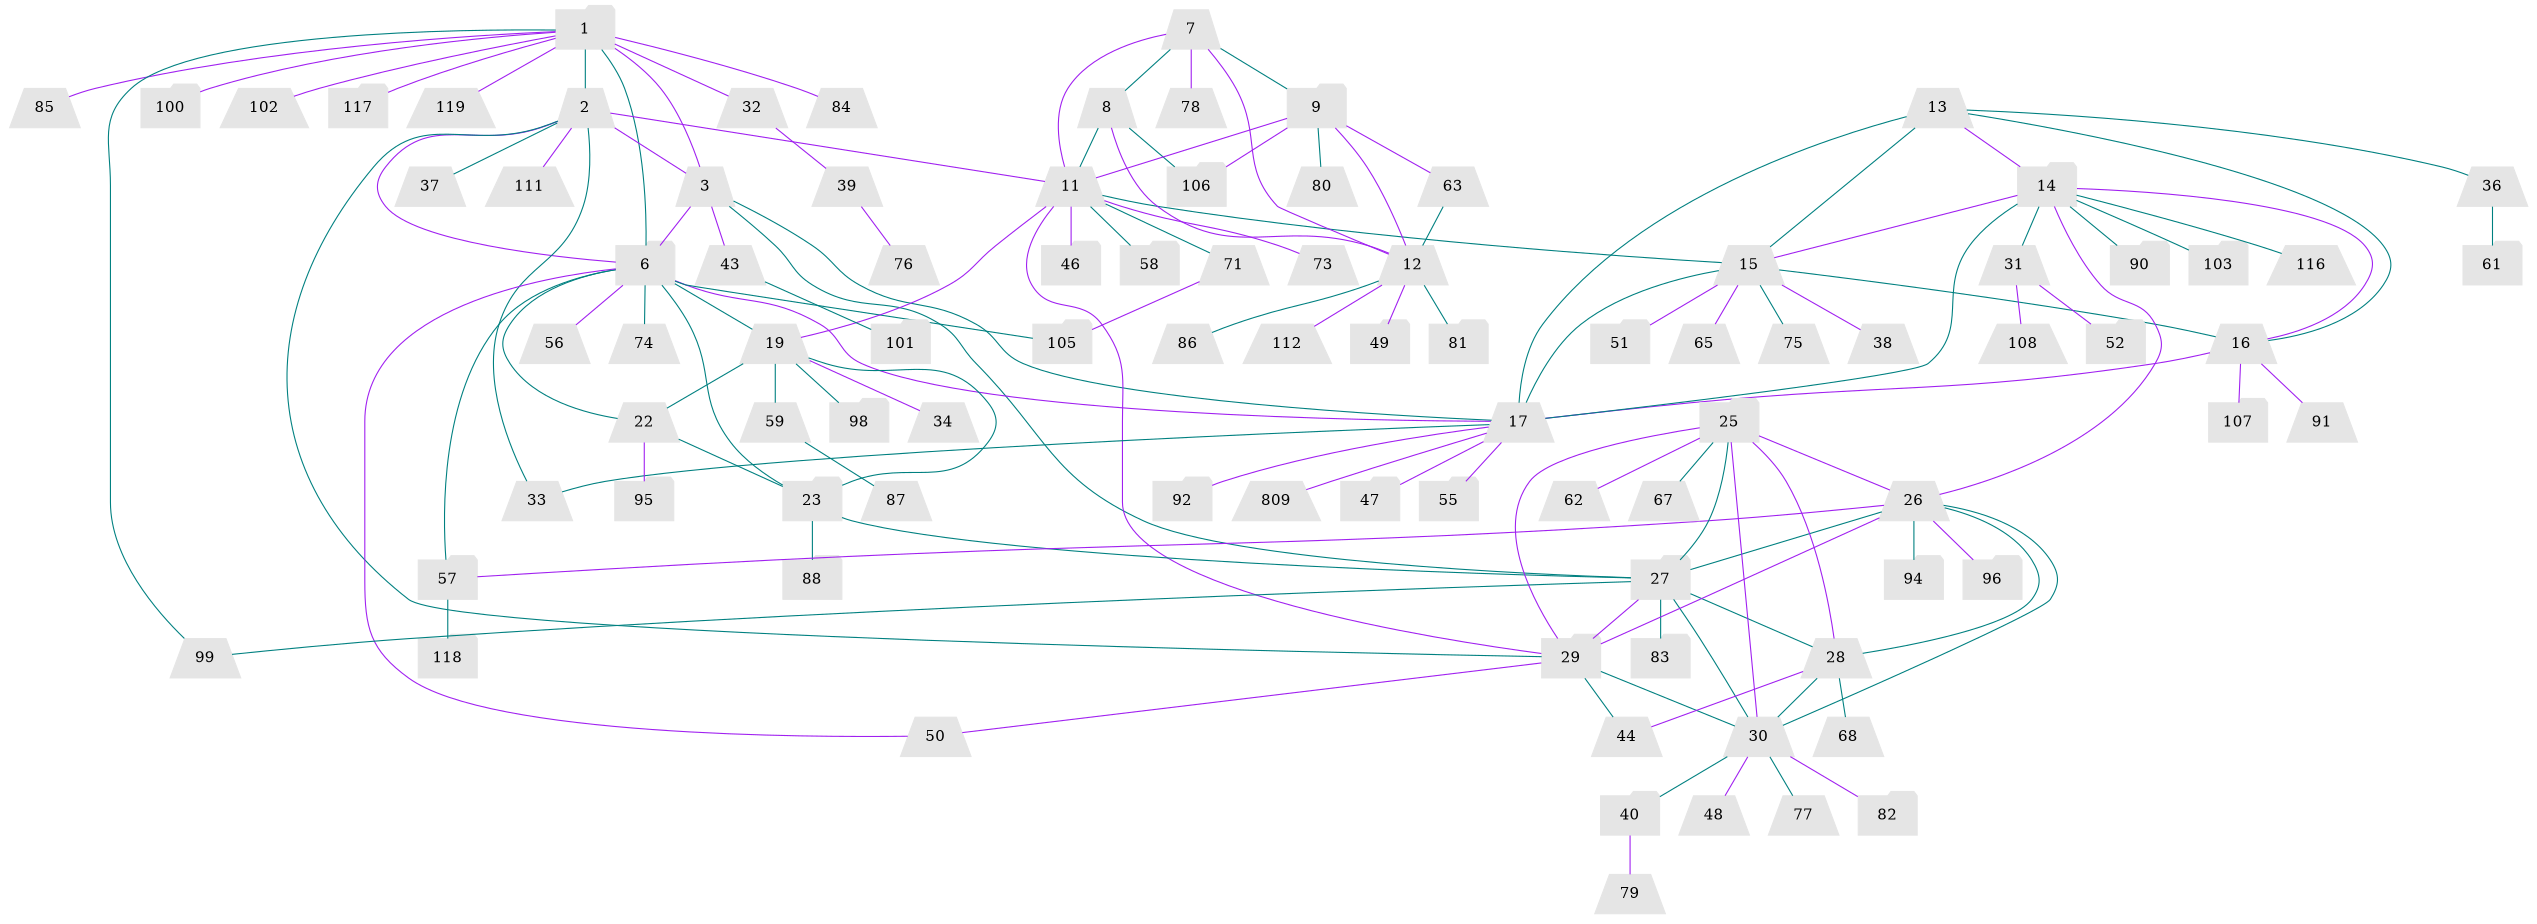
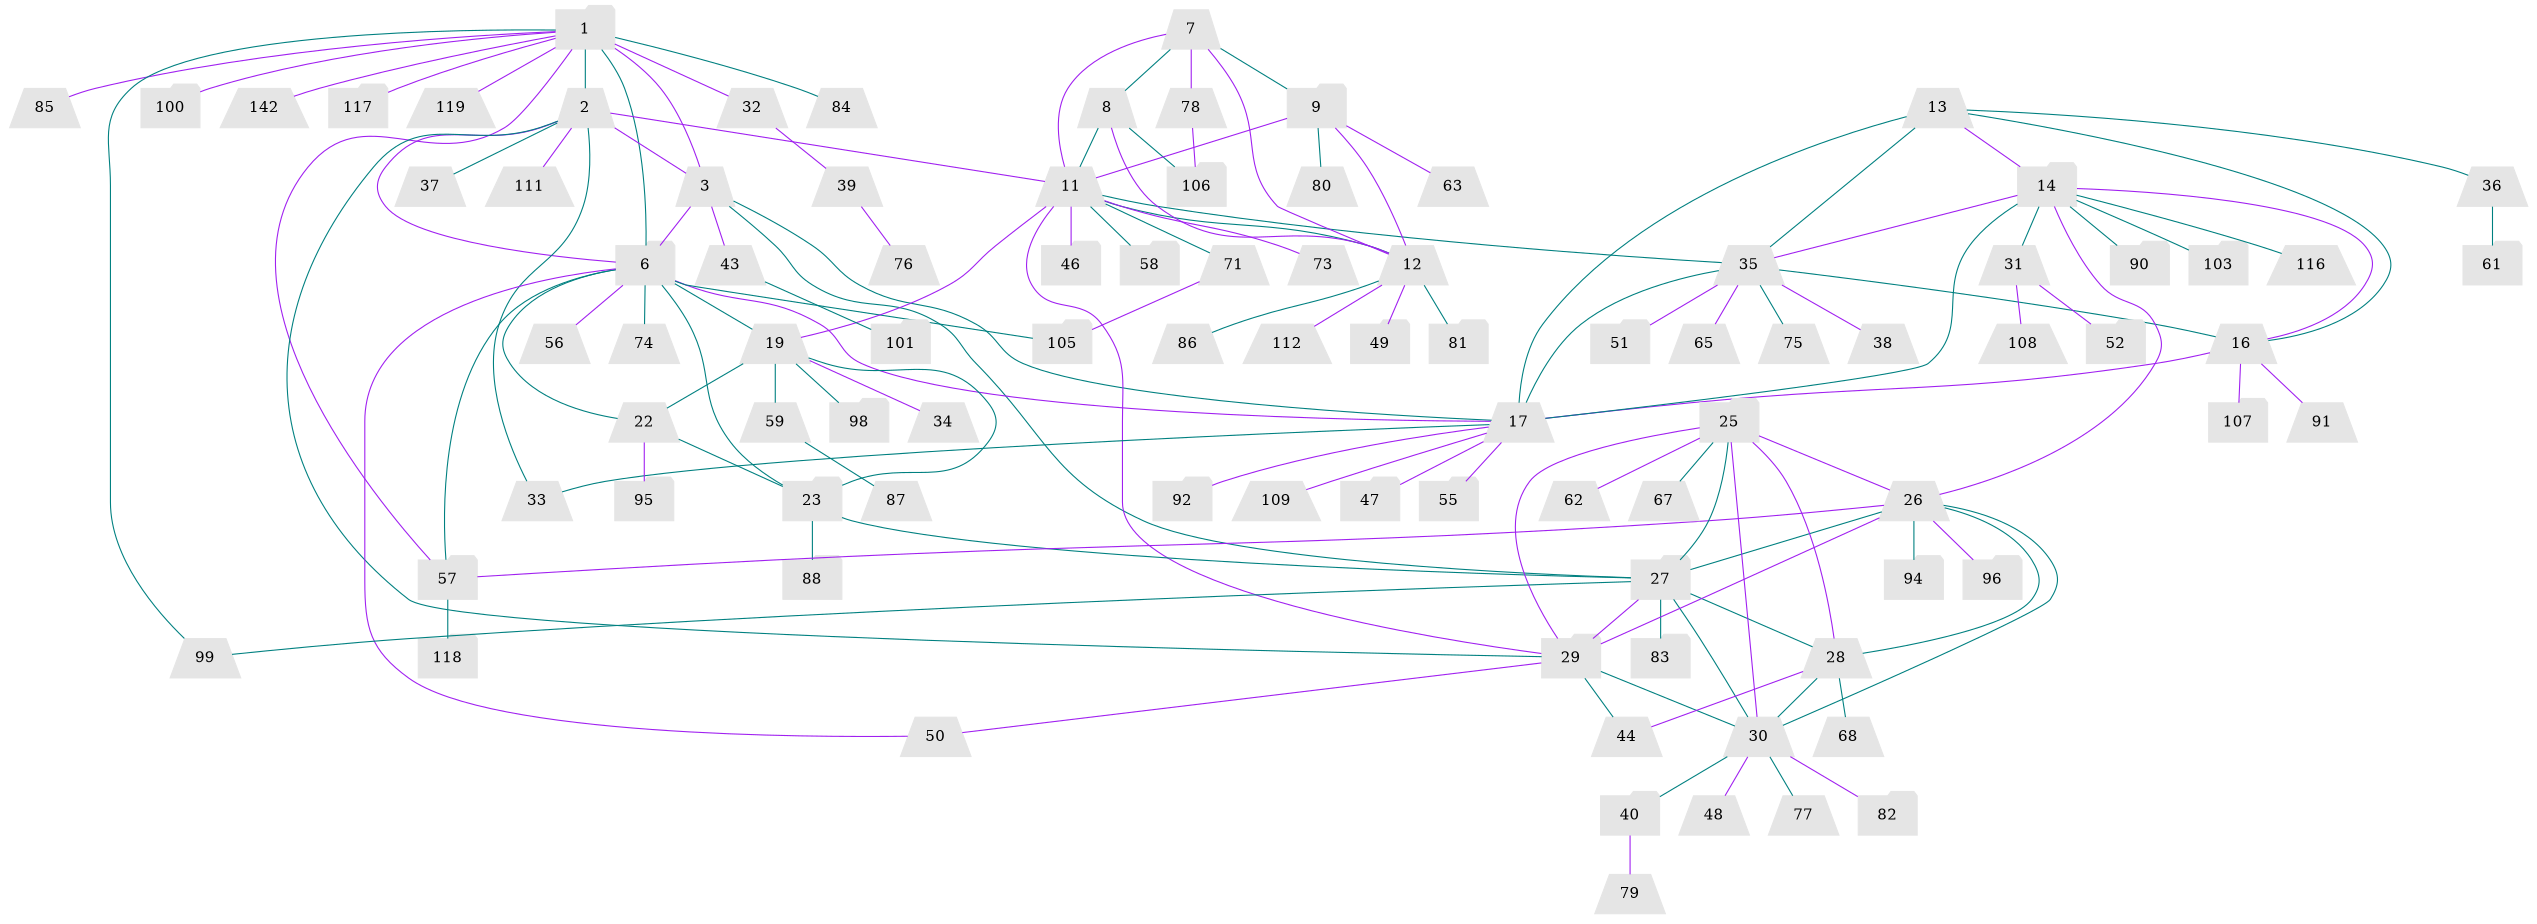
(717, 64) -> (717, 64)
(264, 108) -> (264, 108)
(1260, 145) -> (1194, 154)
none -> (281, 226)
(1433, 226) -> (1240, 225)
(1749, 265) -> (1749, 265)
(1276, 501) -> (1276, 501)
